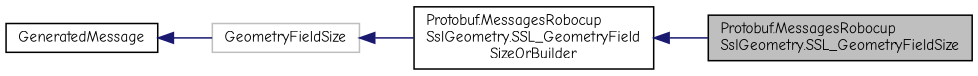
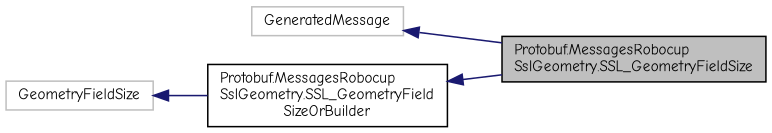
(82, 38) -> (328, 21)
(193, 38) -> (461, 38)
